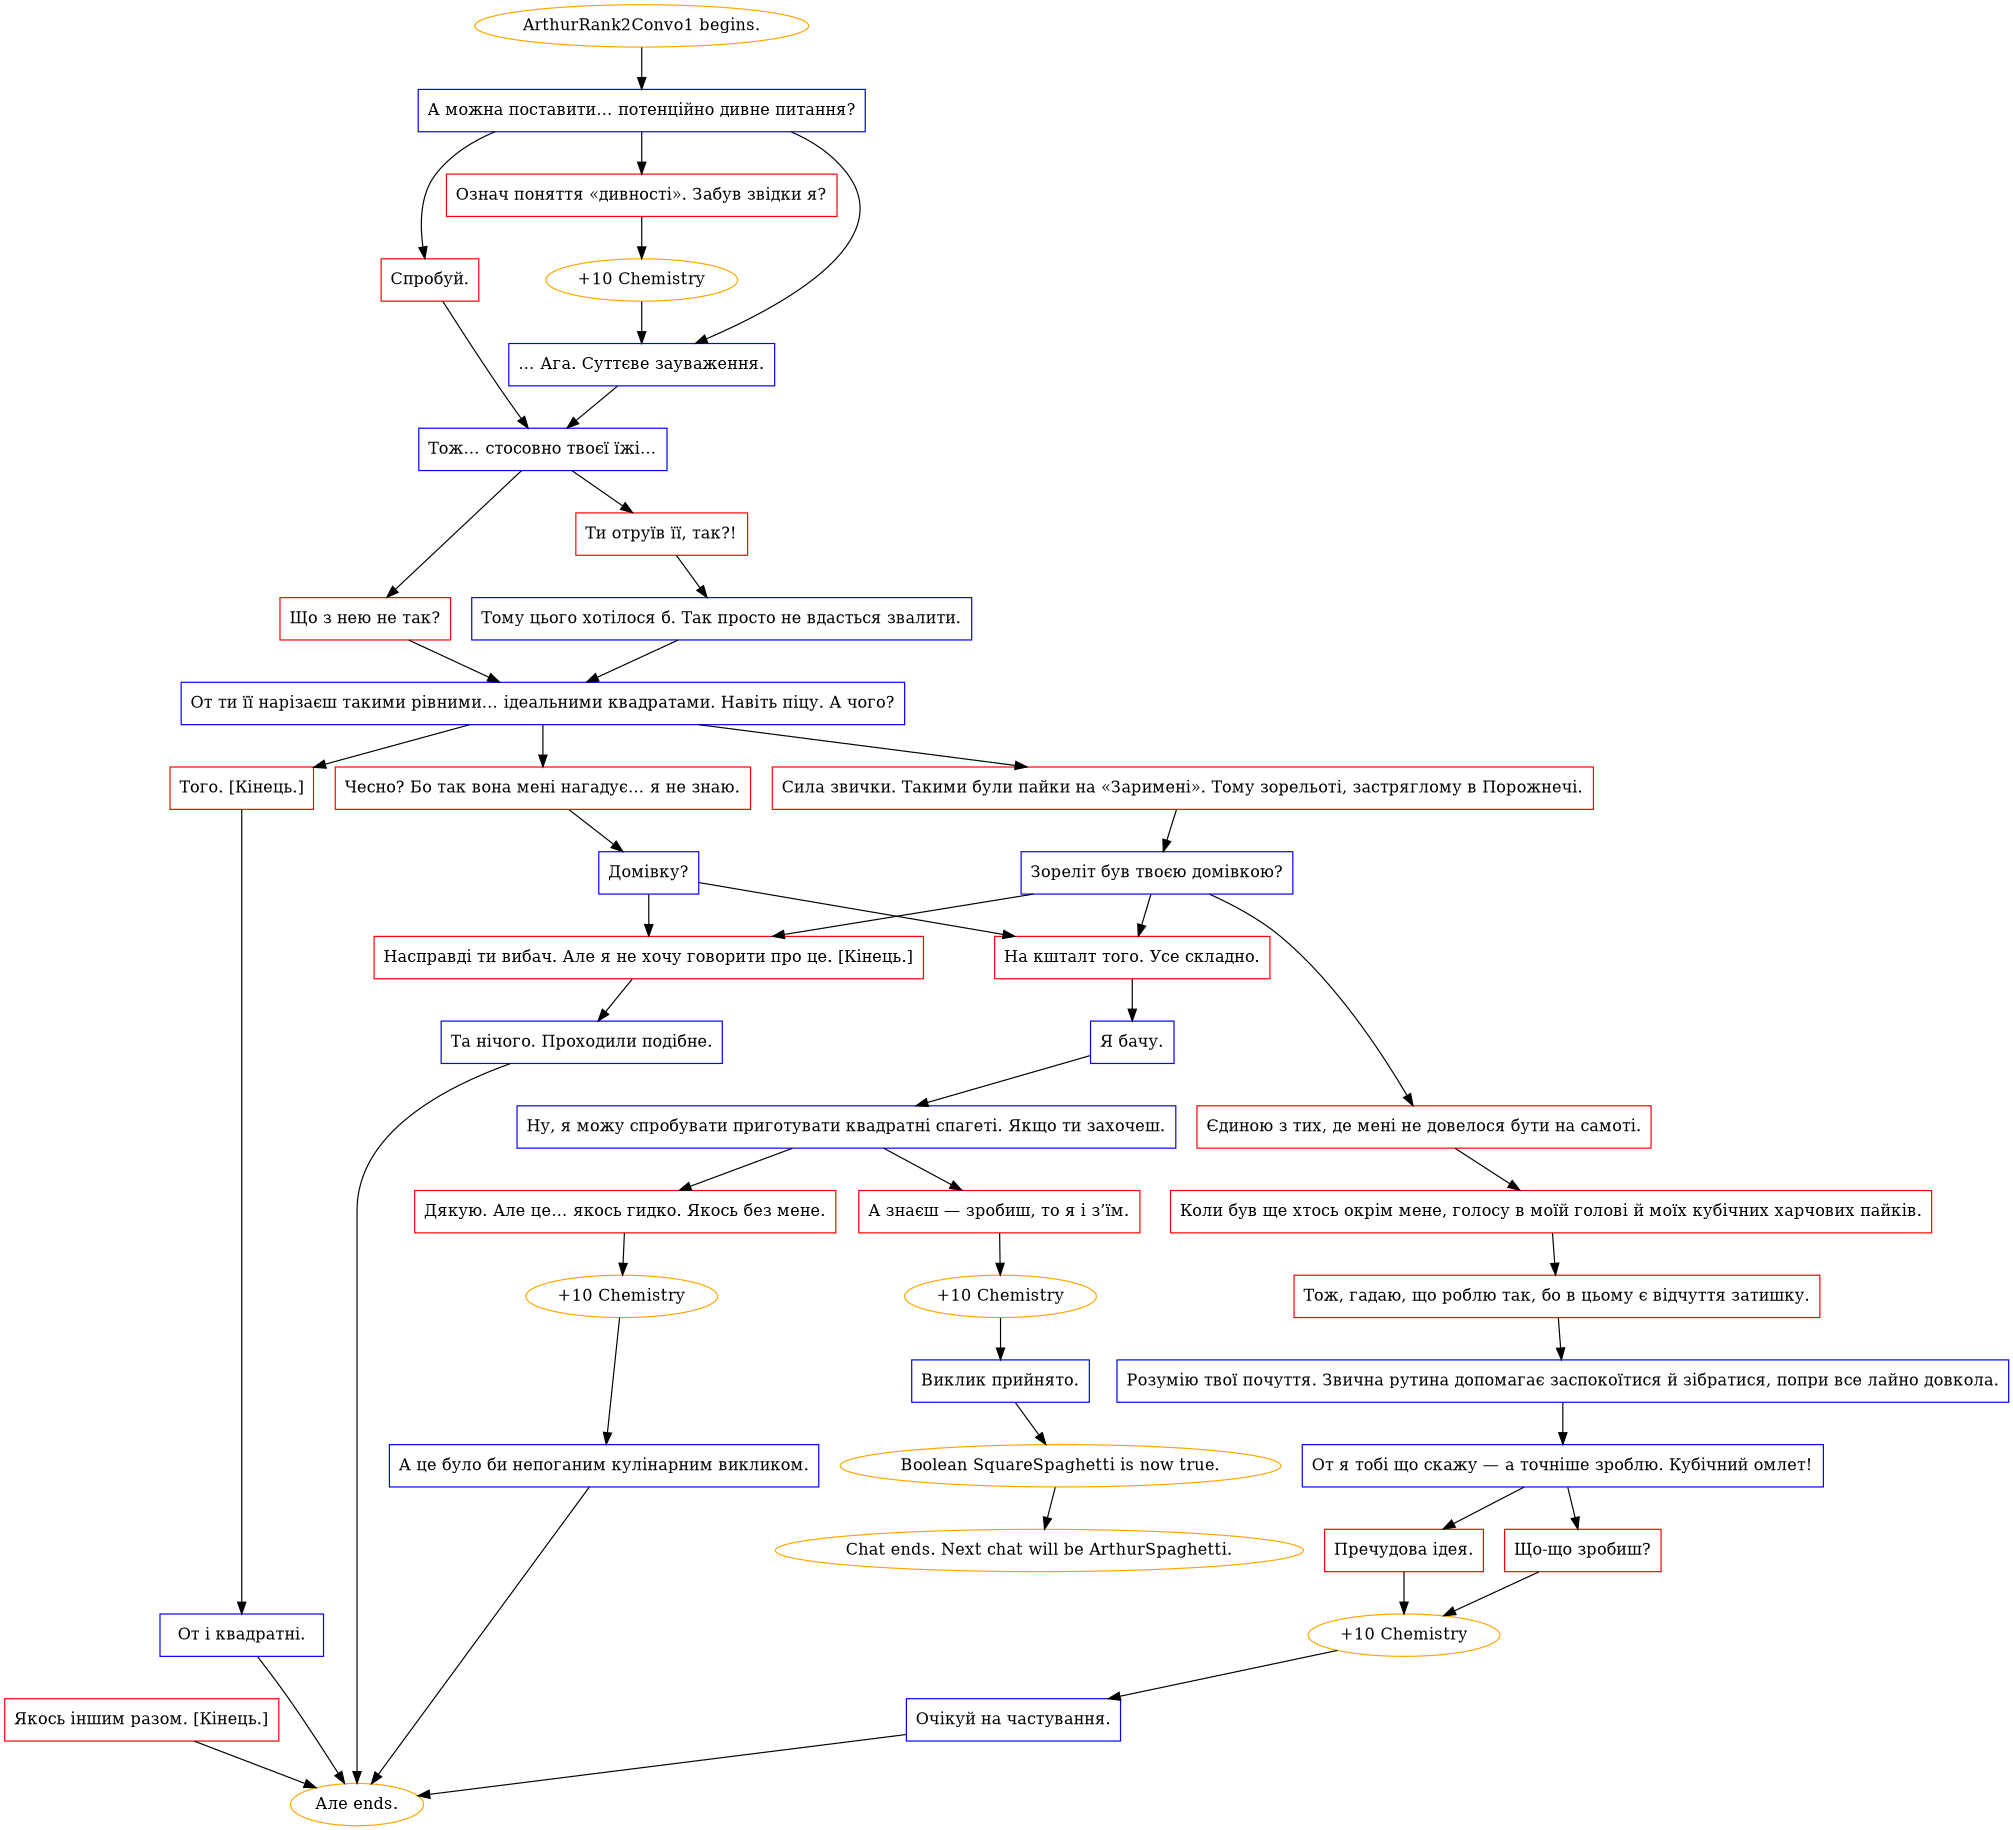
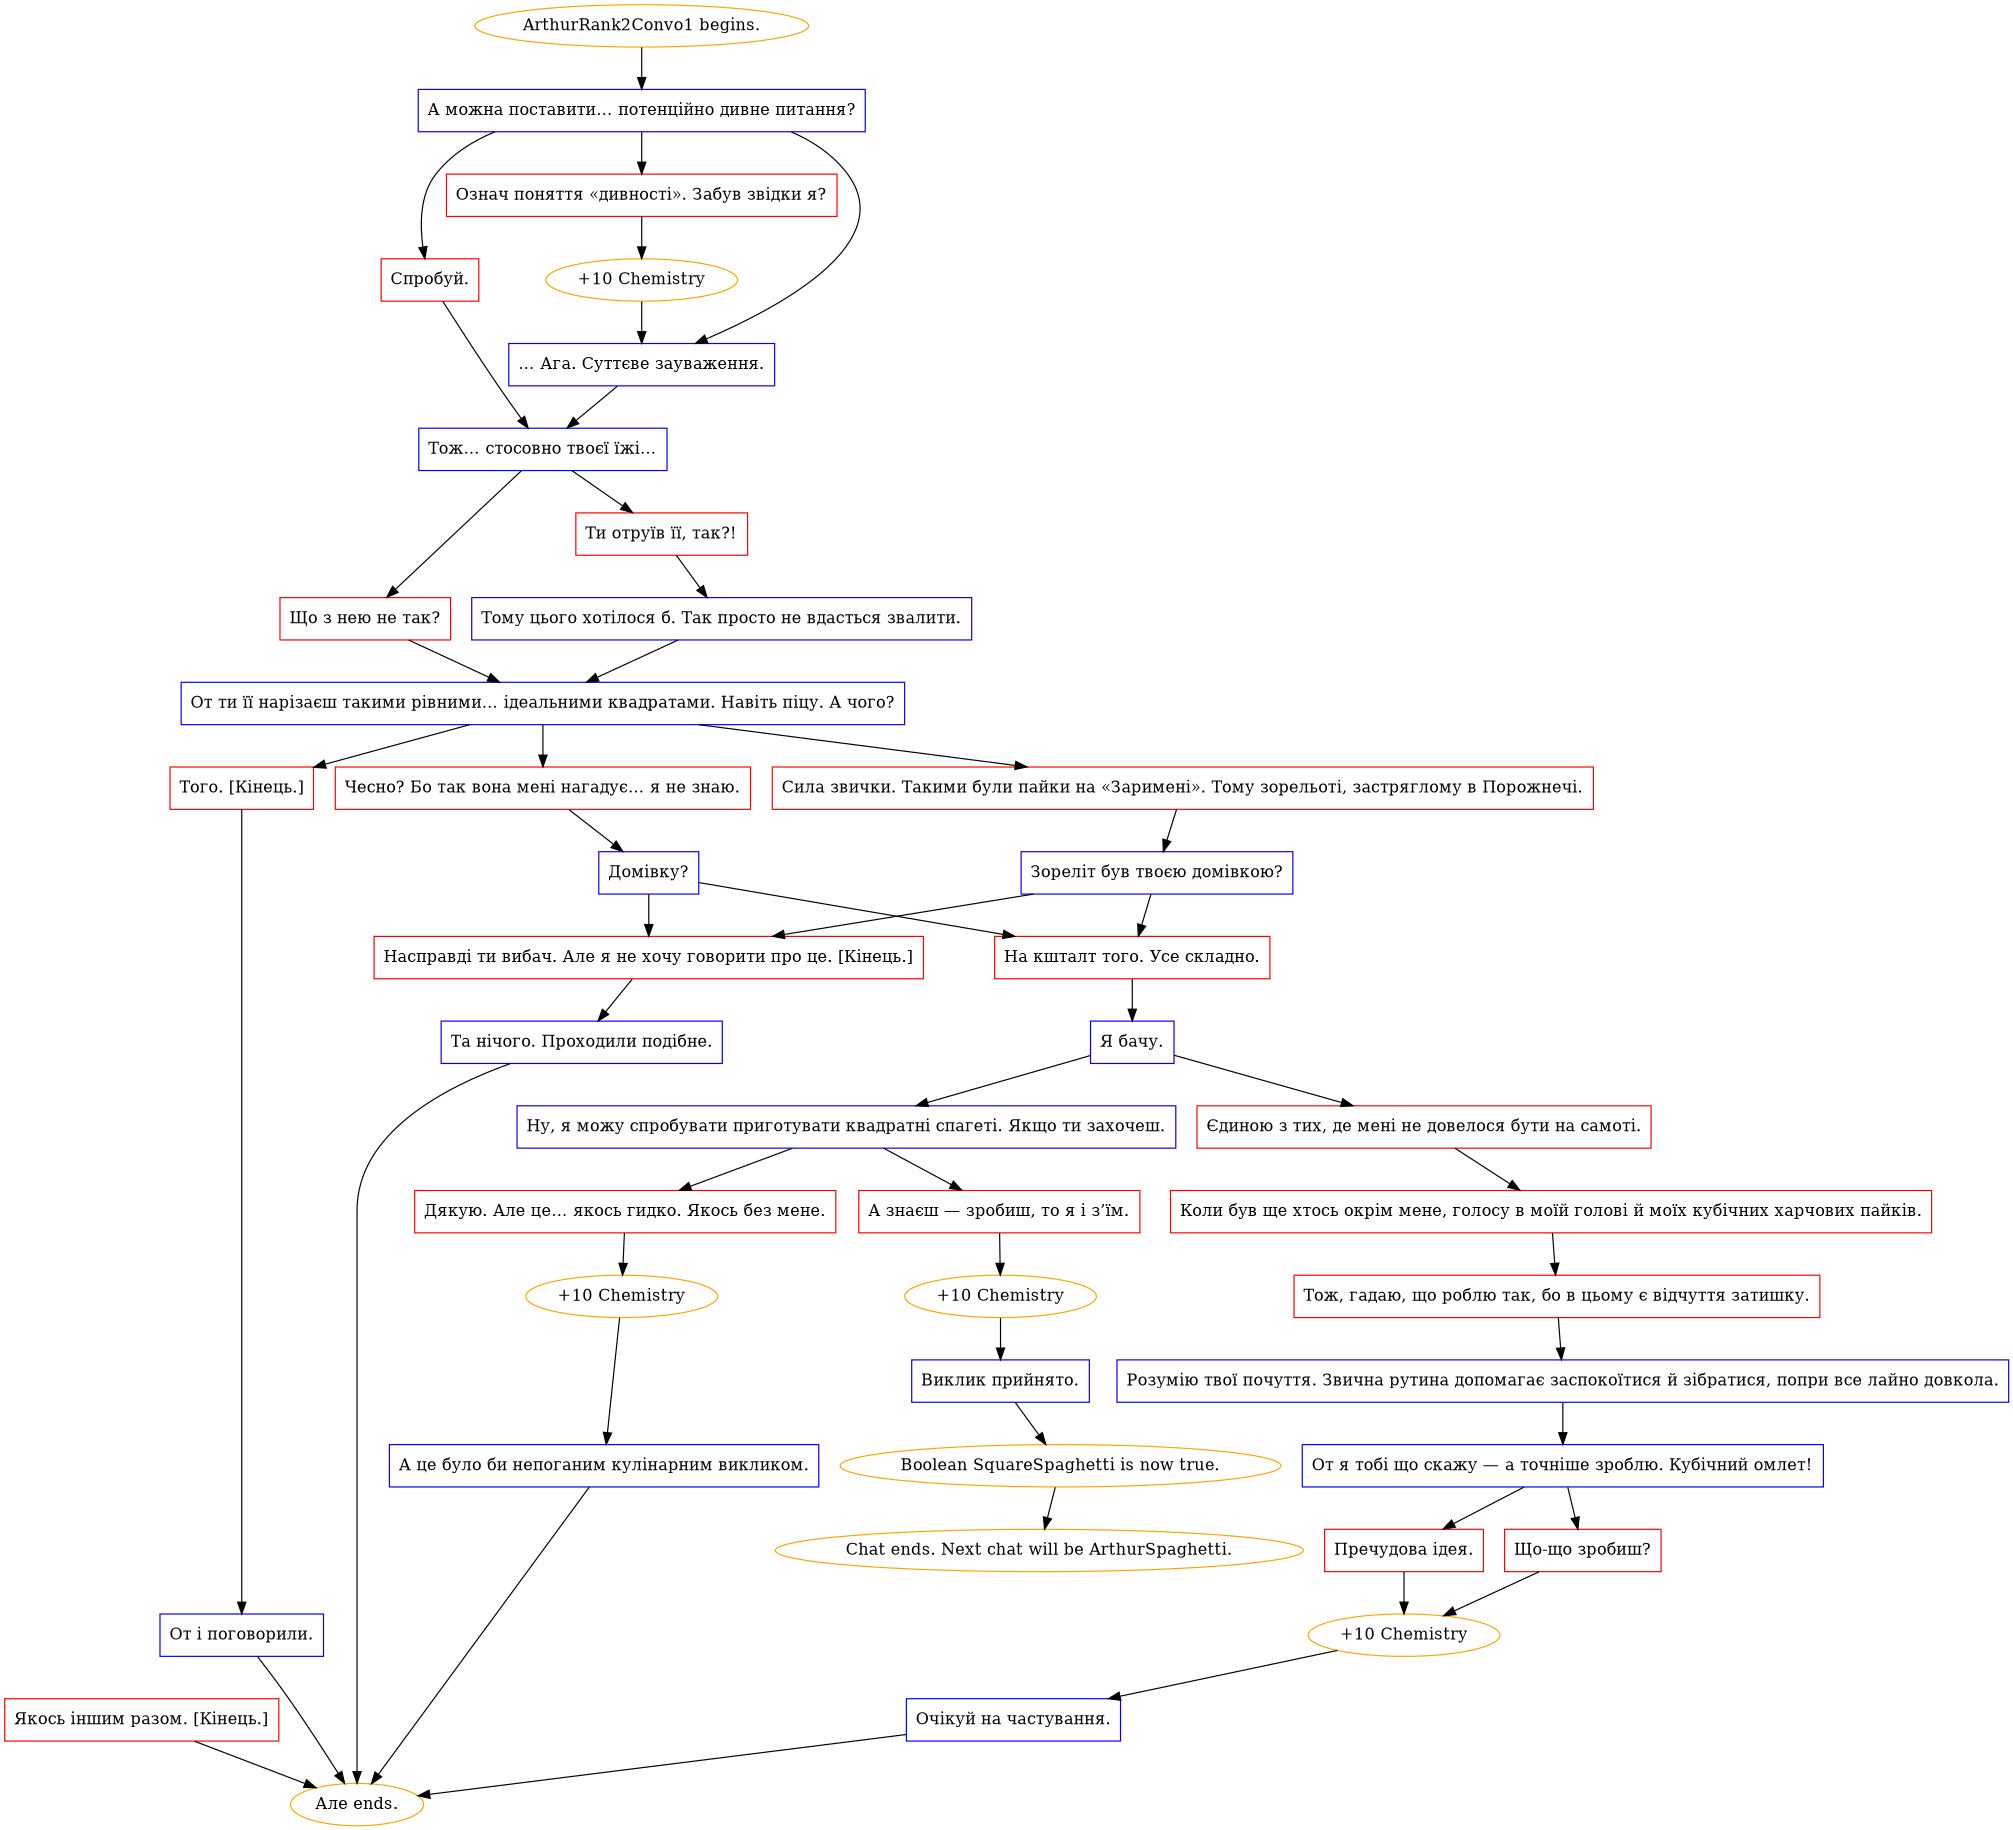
(1324, 979) -> (1258, 1079)
(242, 1635) -> (242, 1635)
